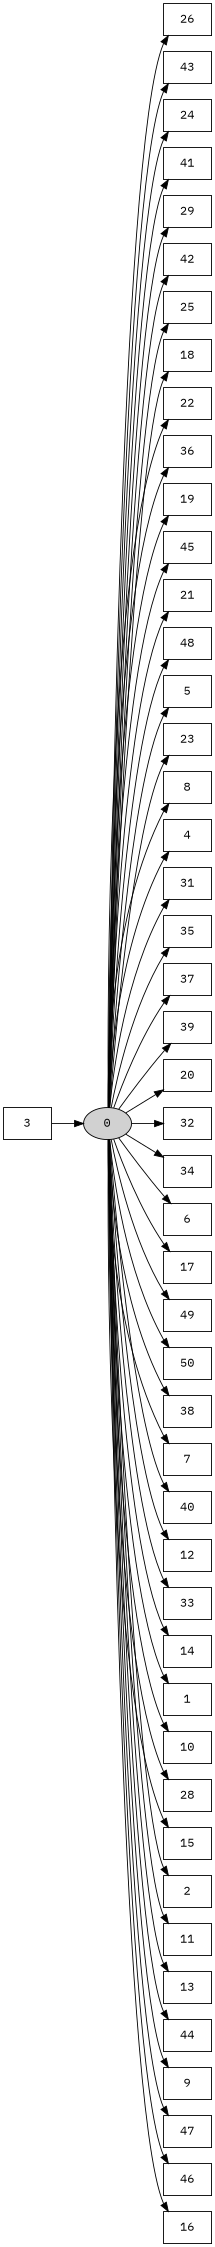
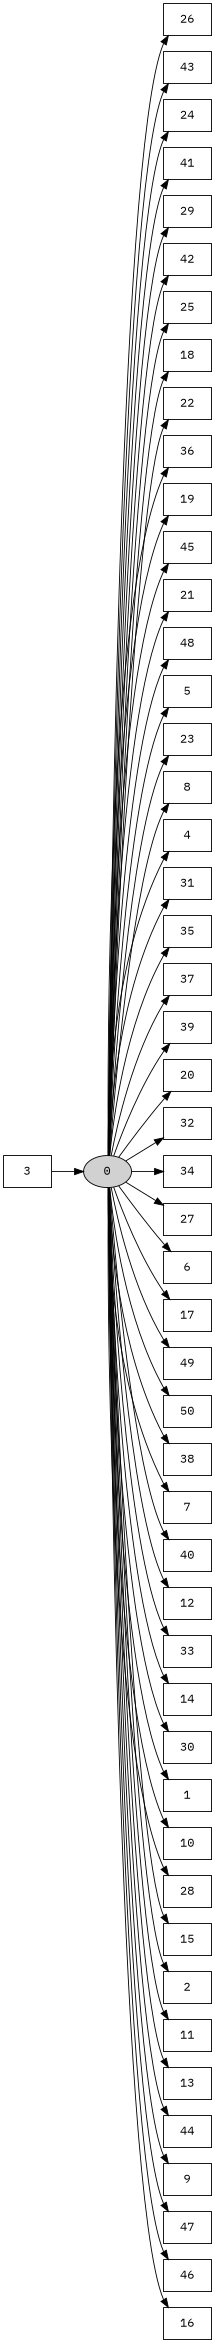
none -> (188, 1220)
none -> (188, 1748)
